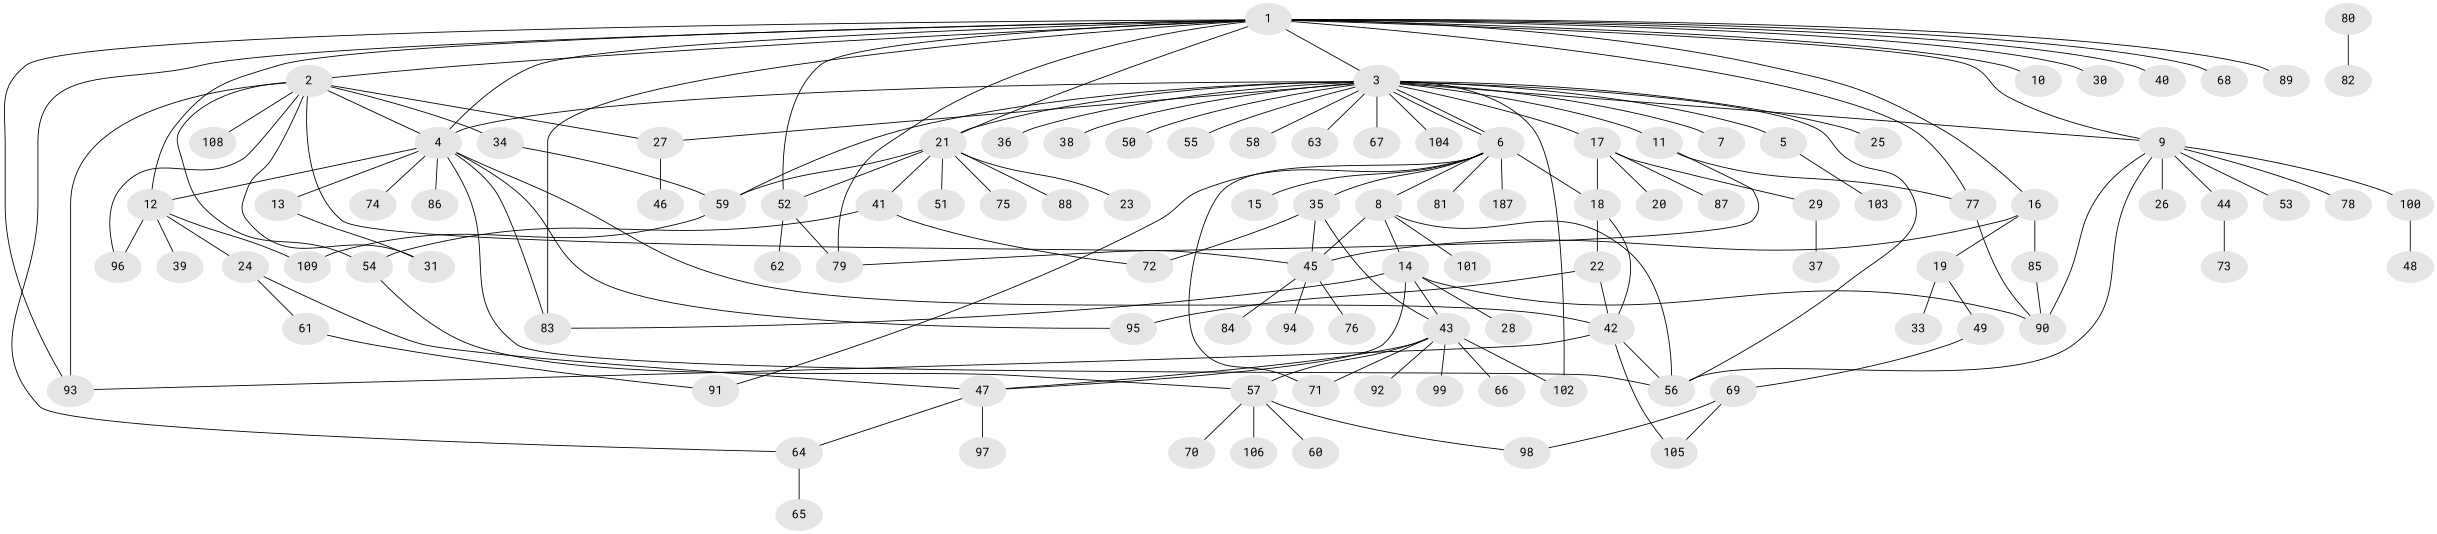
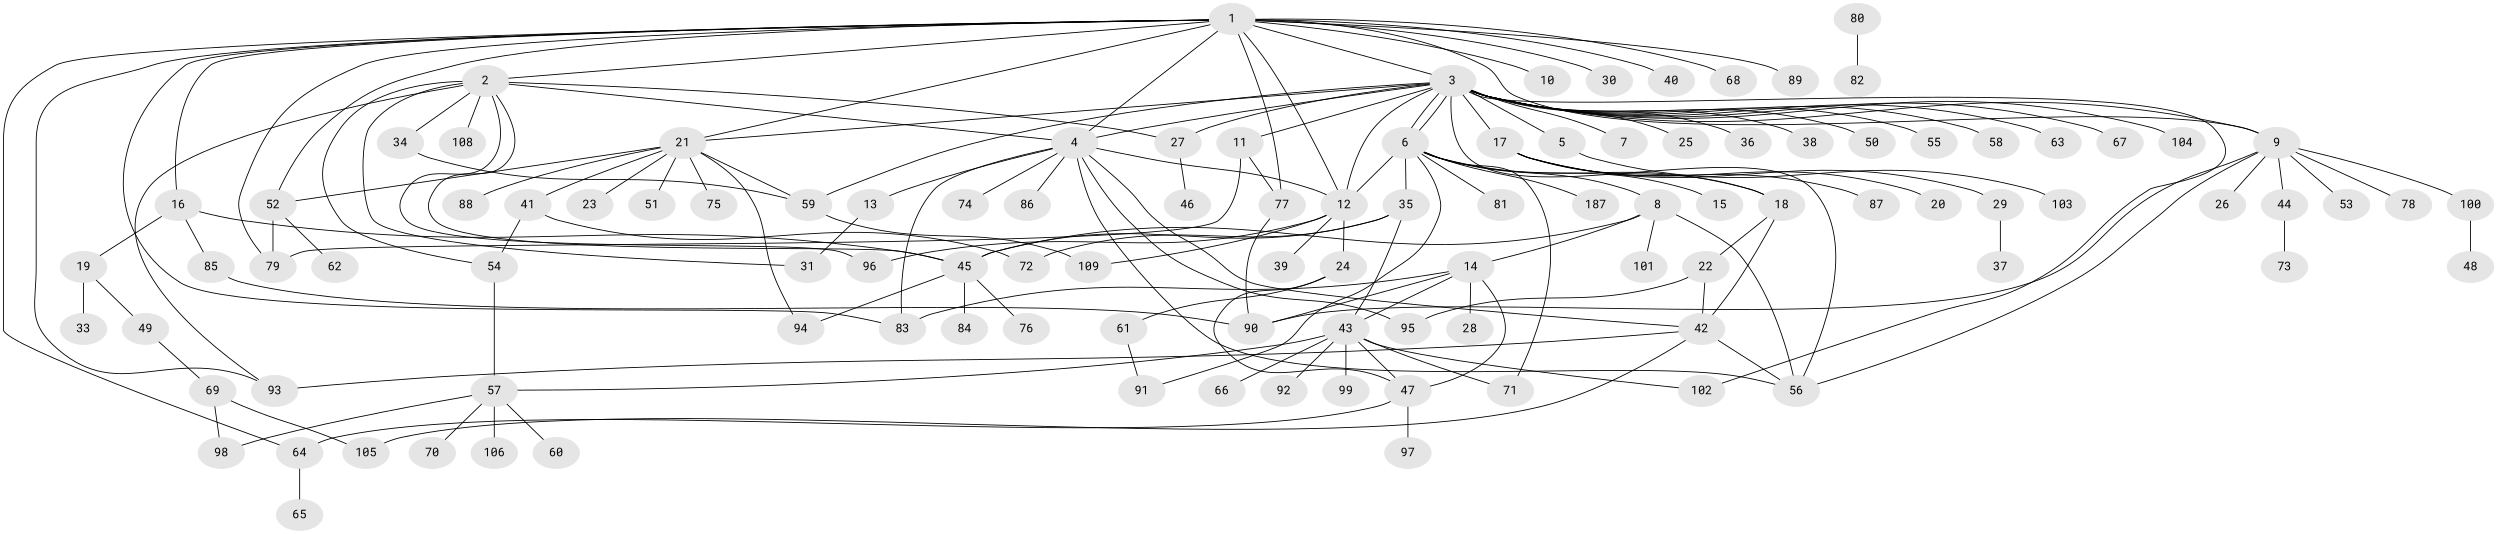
none -> (1375, 127)
none -> (1375, 174)
none -> (762, 224)
